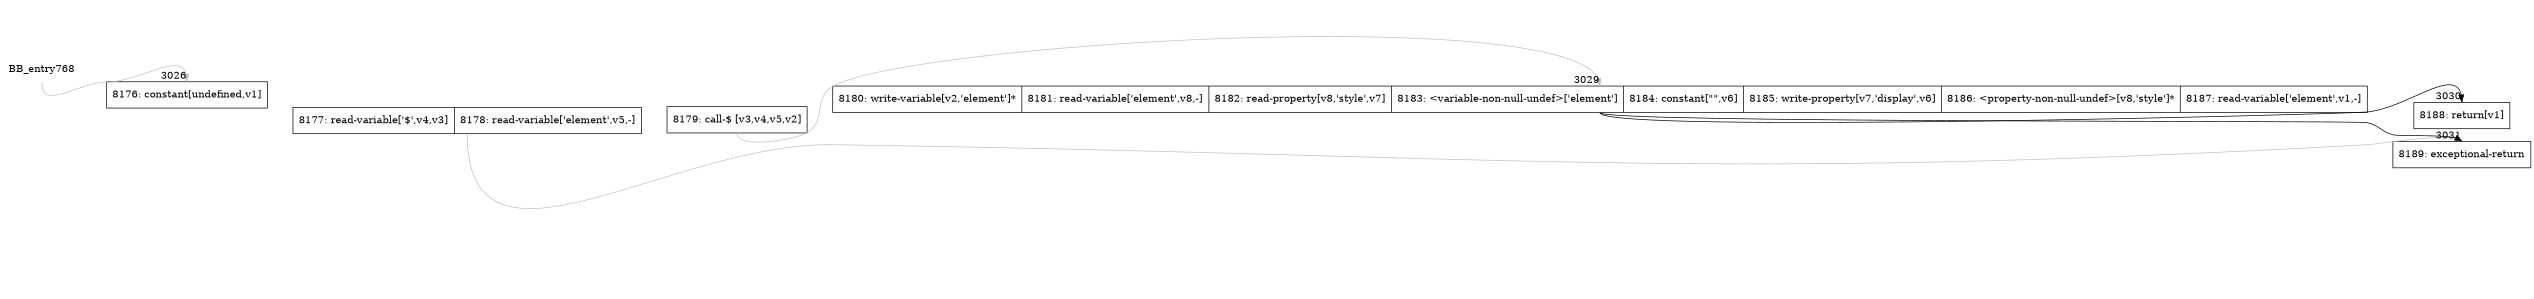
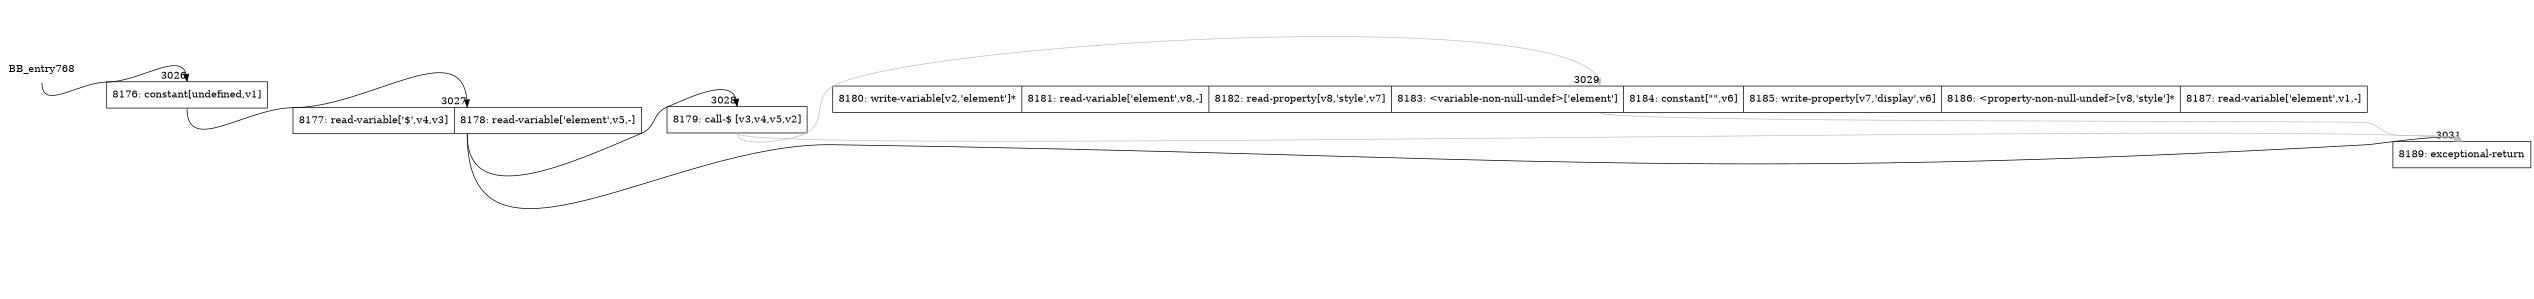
(112, 82) -> (112, 82)
none -> (328, 103)
(2462, 116) -> none
(2201, 121) -> (2029, 121)
none -> (1596, 137)
none -> (598, 151)
(1434, 159) -> (1434, 159)
